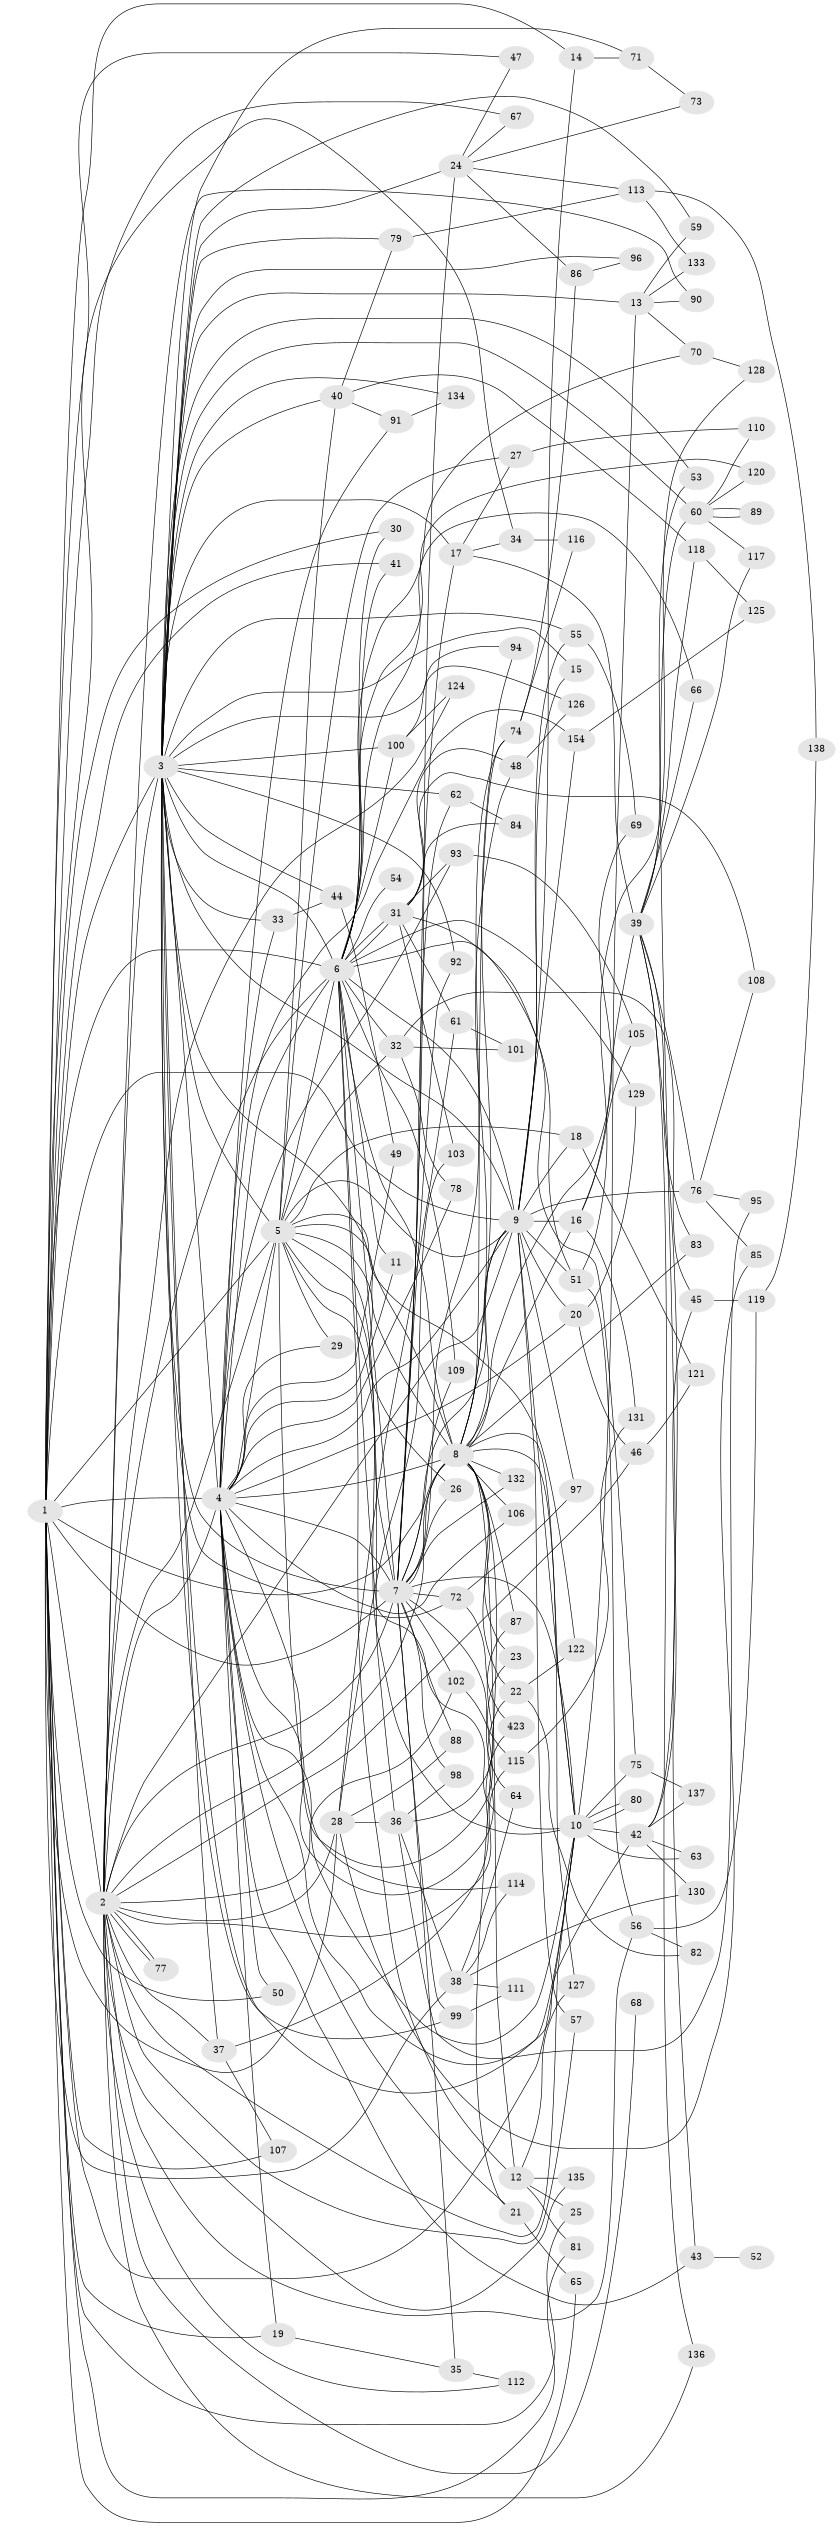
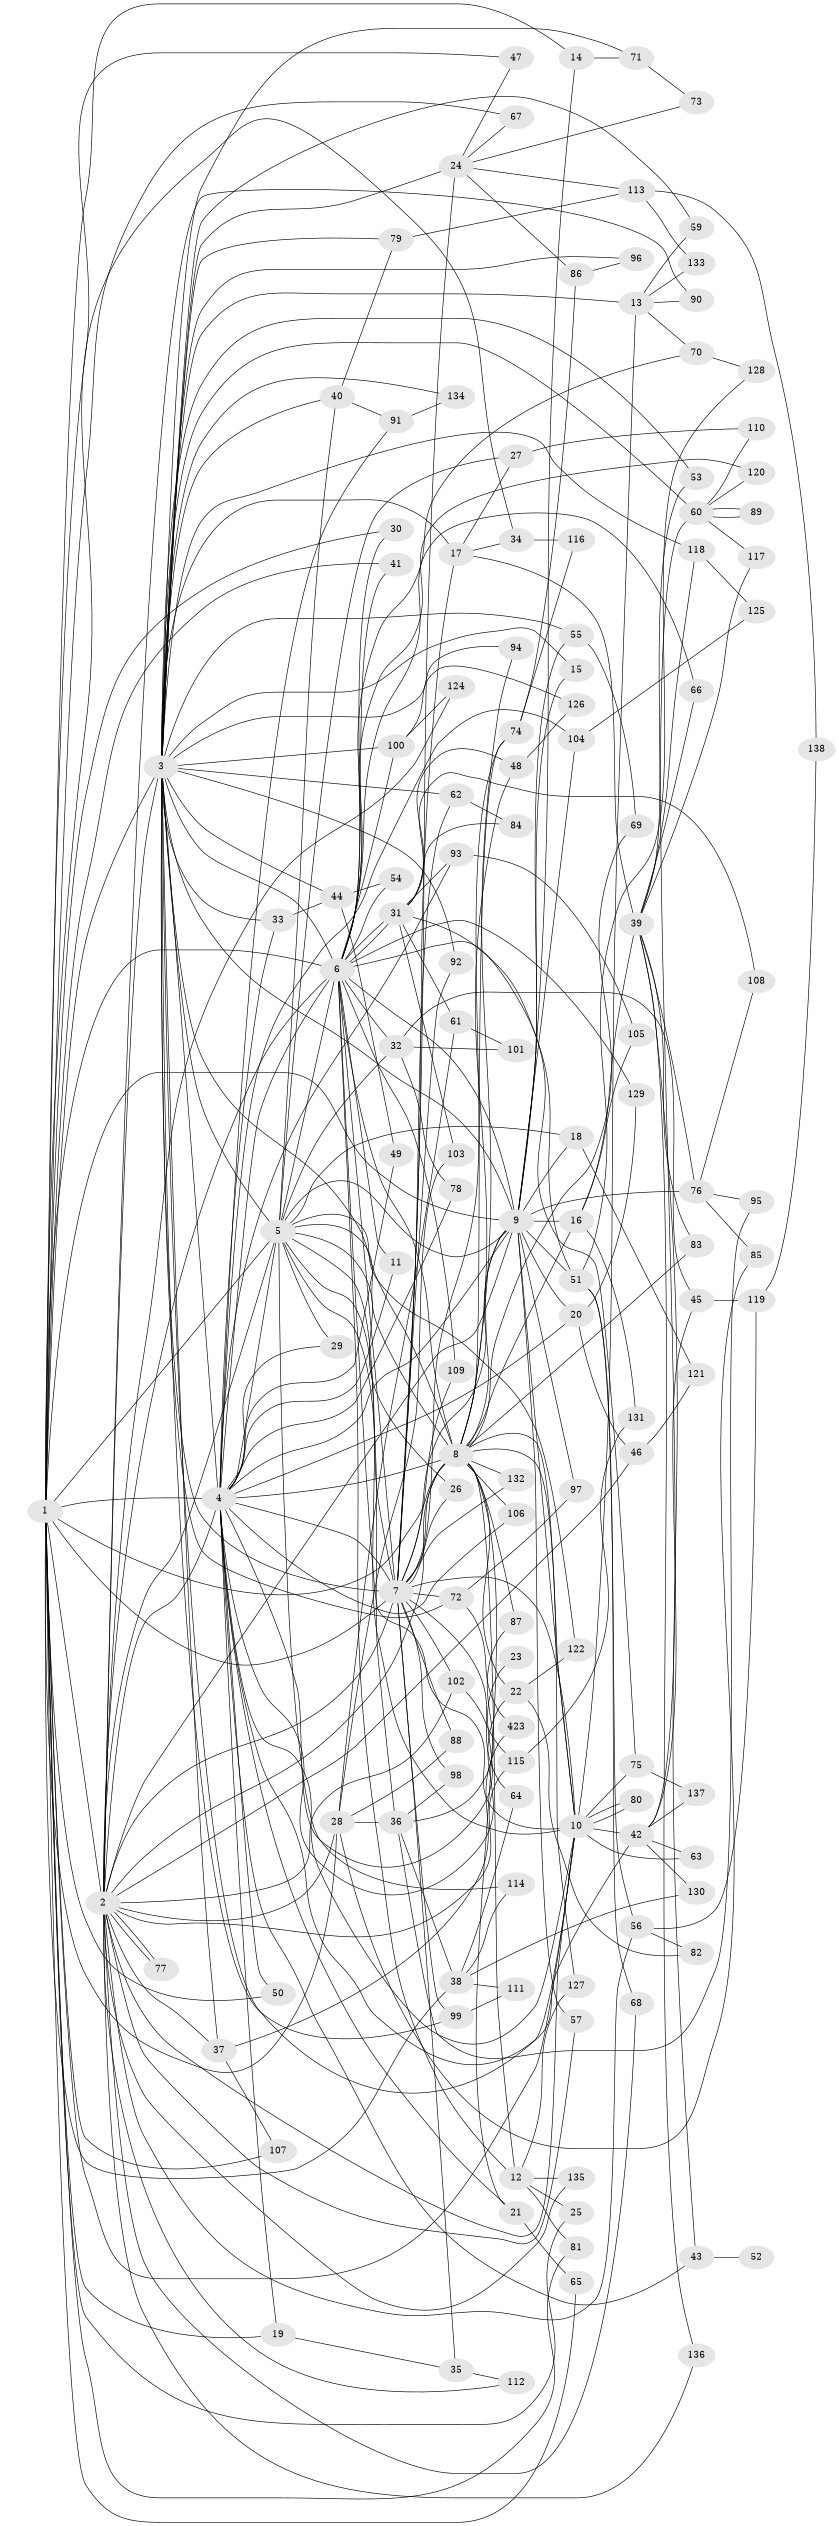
(534, 417) -> (336, 466)
(576, 740) -> (576, 740)
none -> (373, 886)
(486, 1556) -> none
none -> (613, 1640)
